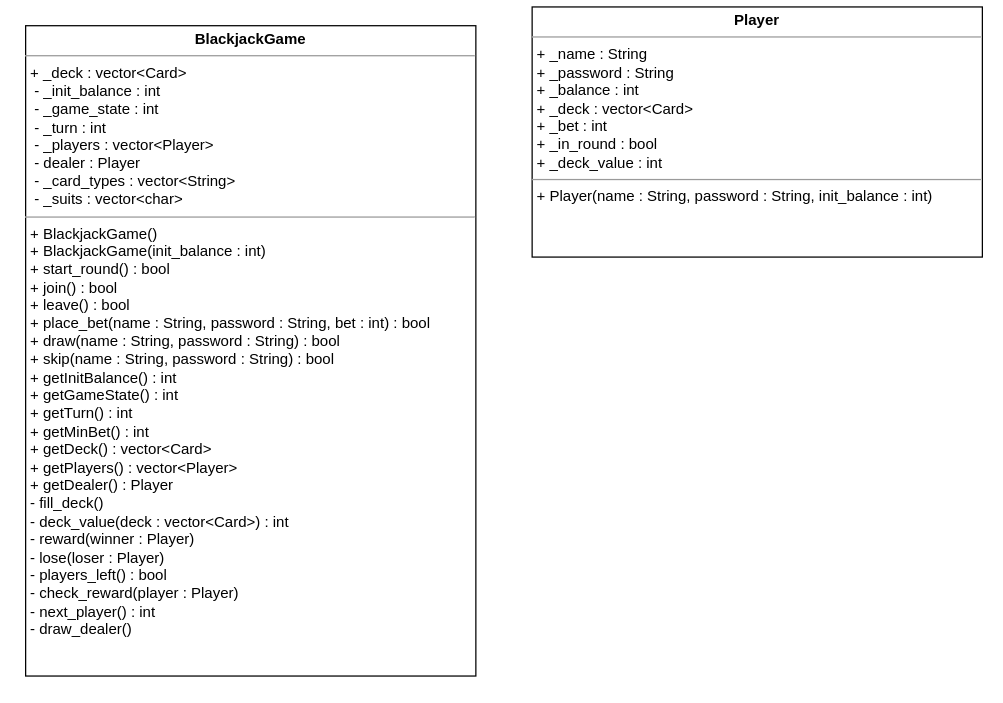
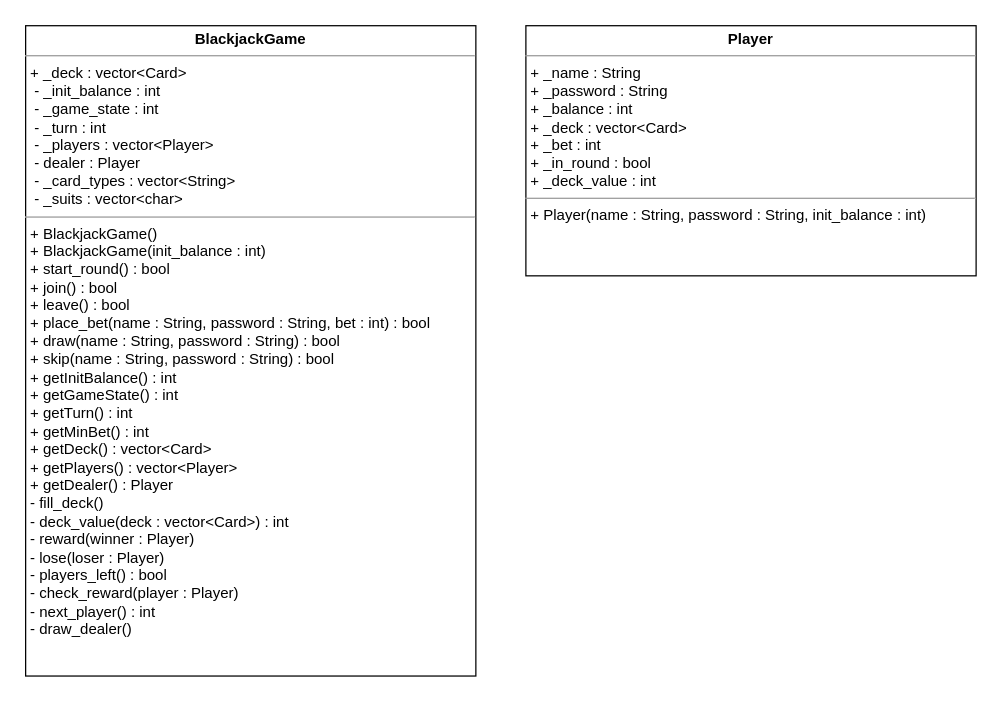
(757, 132) -> (751, 151)
